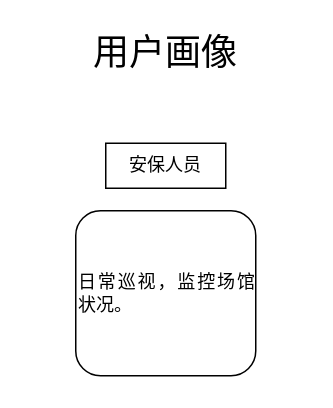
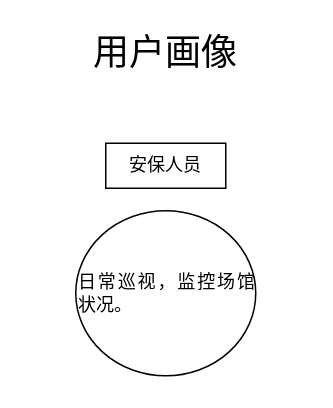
(166, 293) -> (166, 293)
